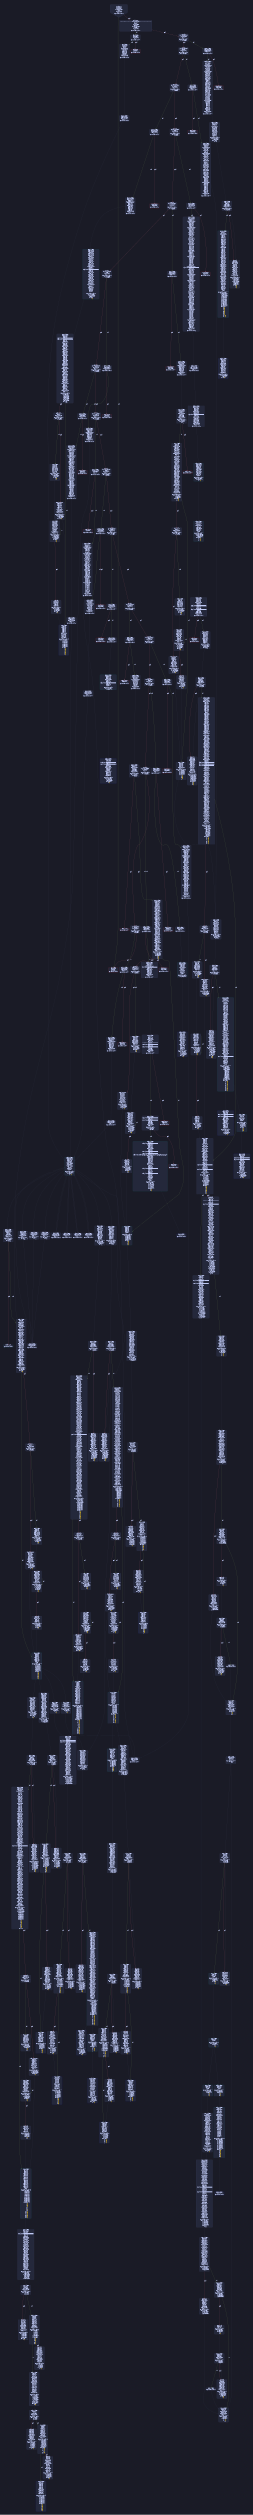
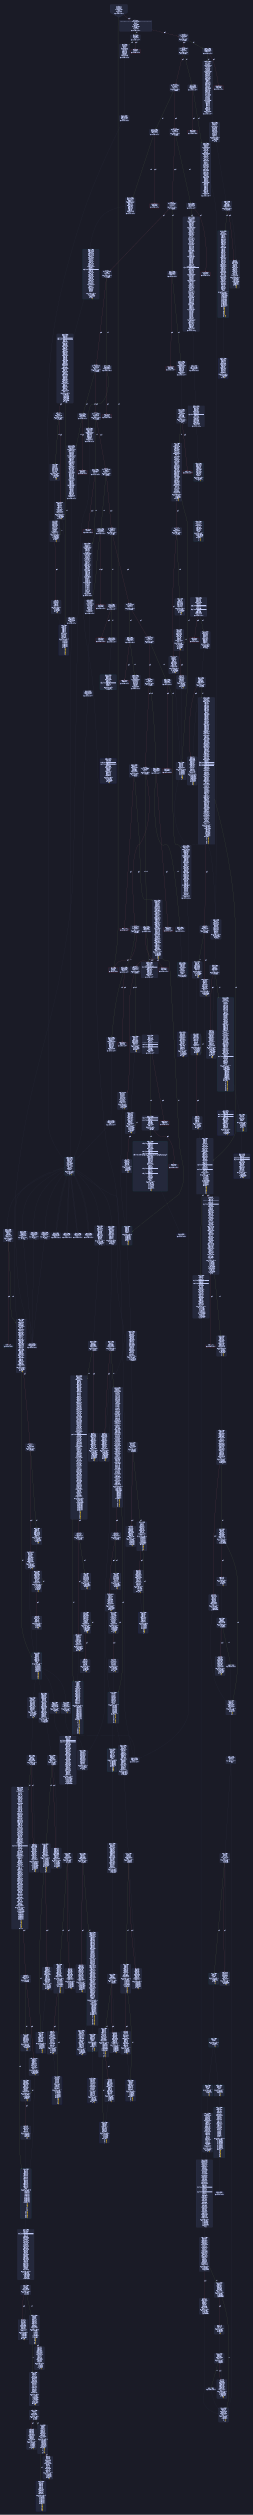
none -> (211, 1346)
